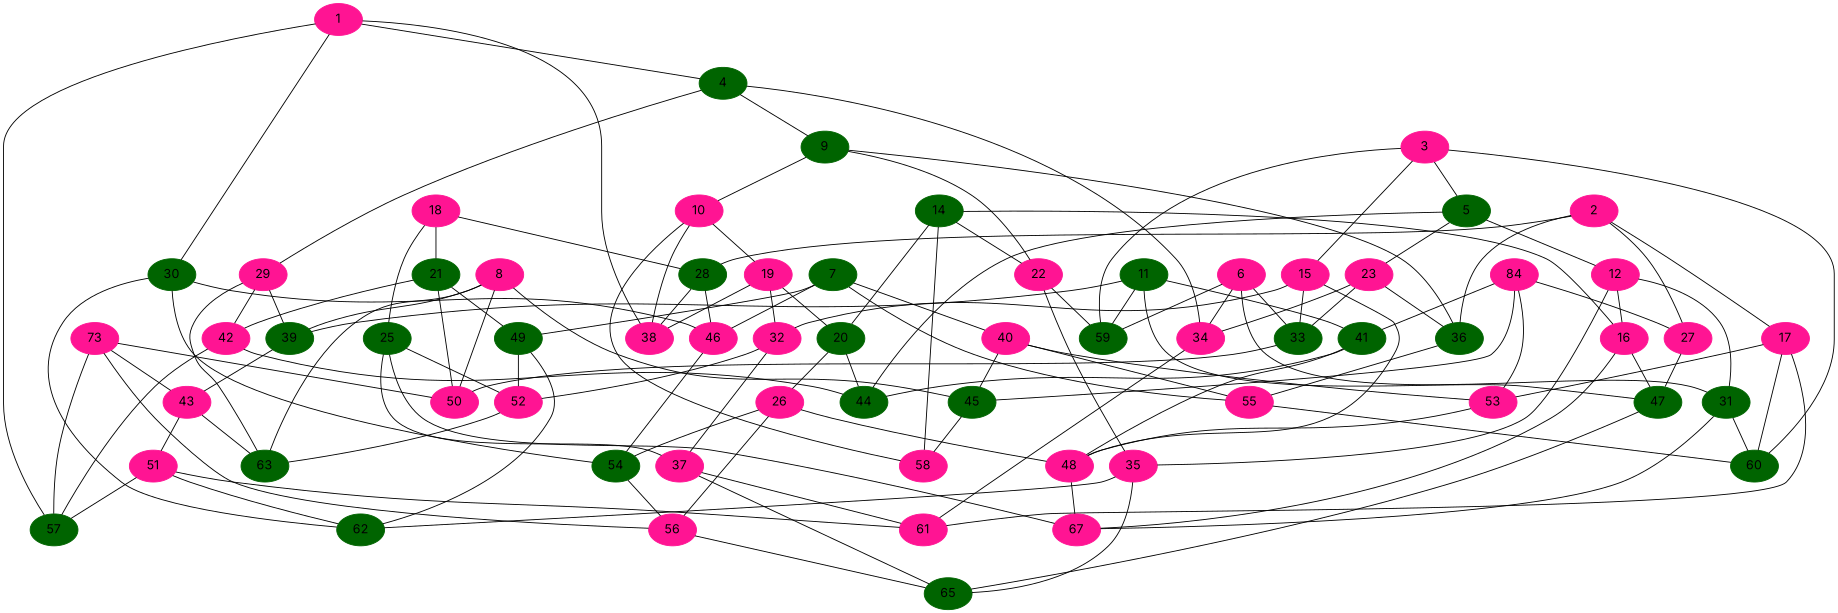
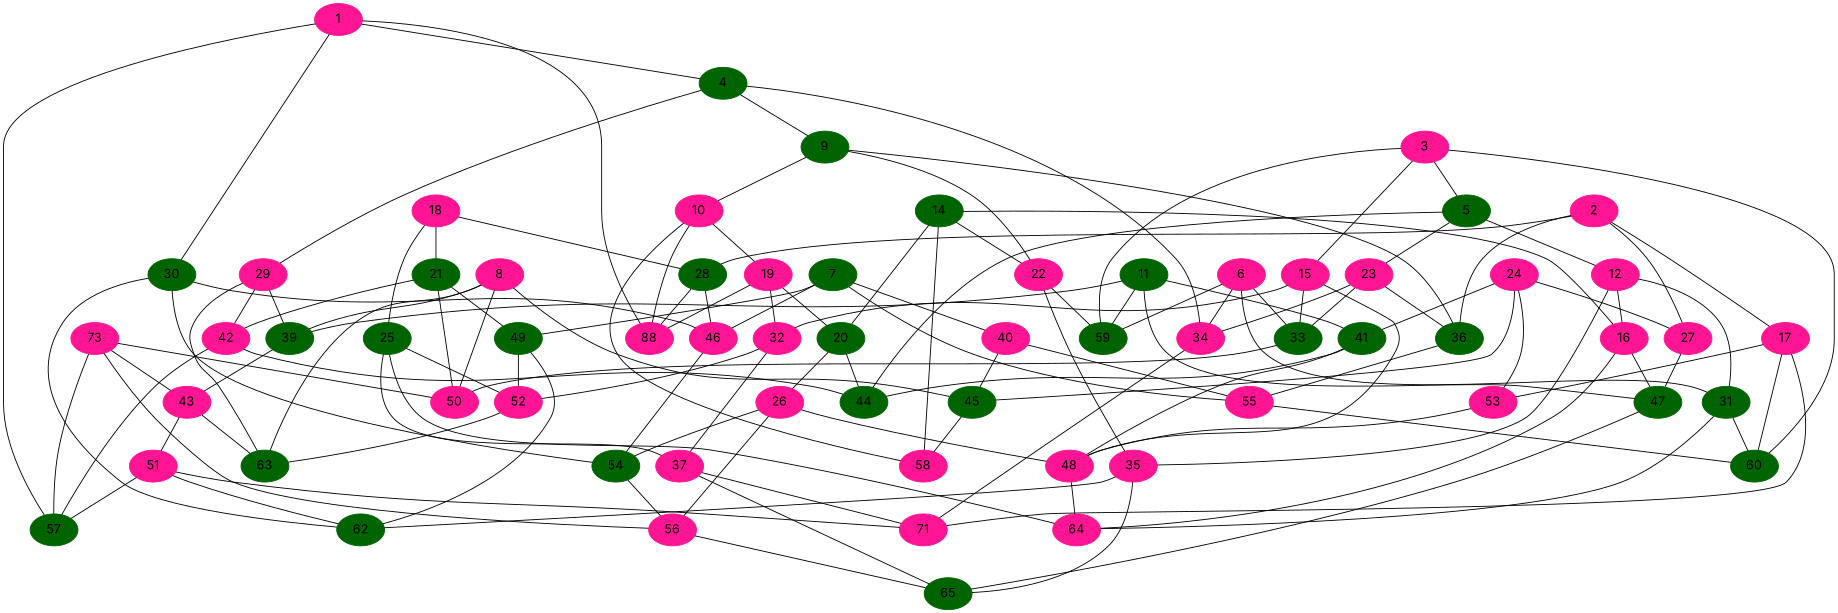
(1514, 275) -> (1514, 275)
(650, 338) -> (650, 338)
(1181, 371) -> none
(923, 530) -> (923, 530)
(1077, 530) -> (1077, 530)
